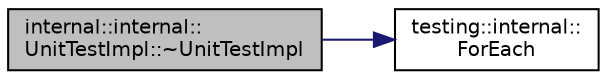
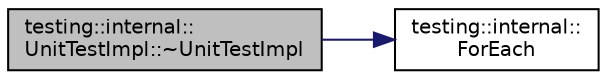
(165, 40) -> (165, 40)
